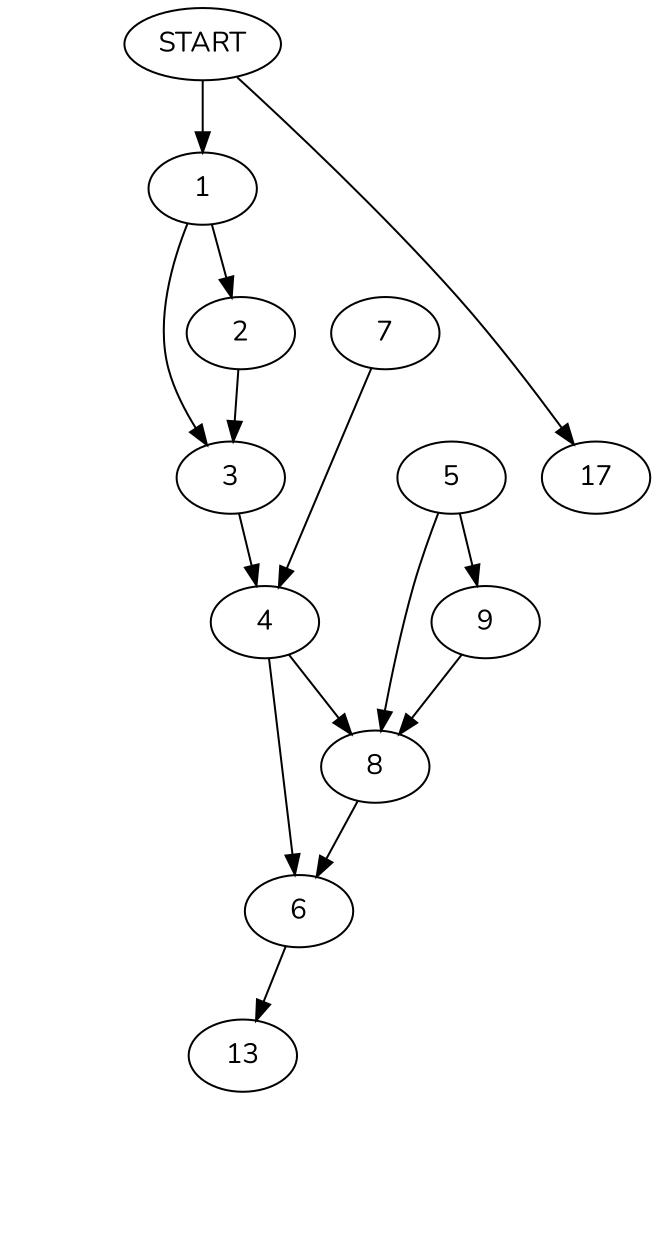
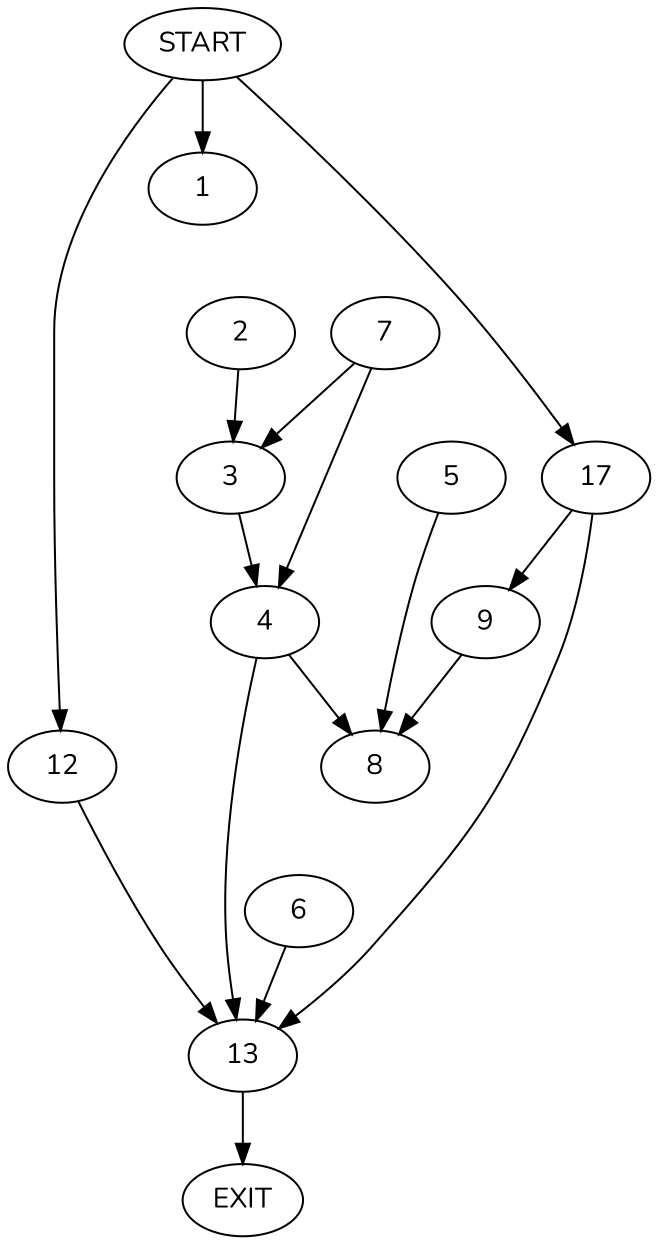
(219, 251) -> none
(164, 328) -> (316, 399)
(466, 540) -> (547, 542)
(281, 756) -> (229, 828)
none -> (62, 767)
none -> (493, 794)
(342, 830) -> none
none -> (243, 1200)
